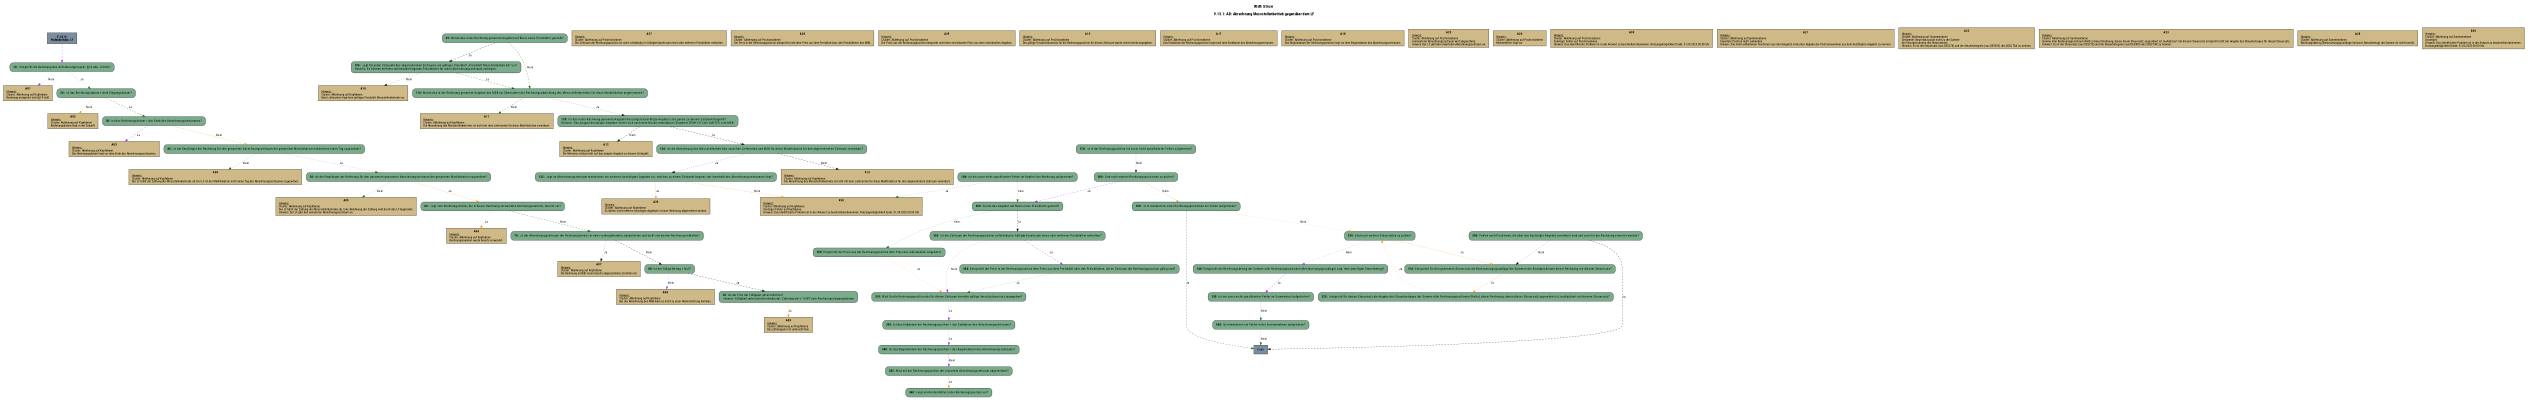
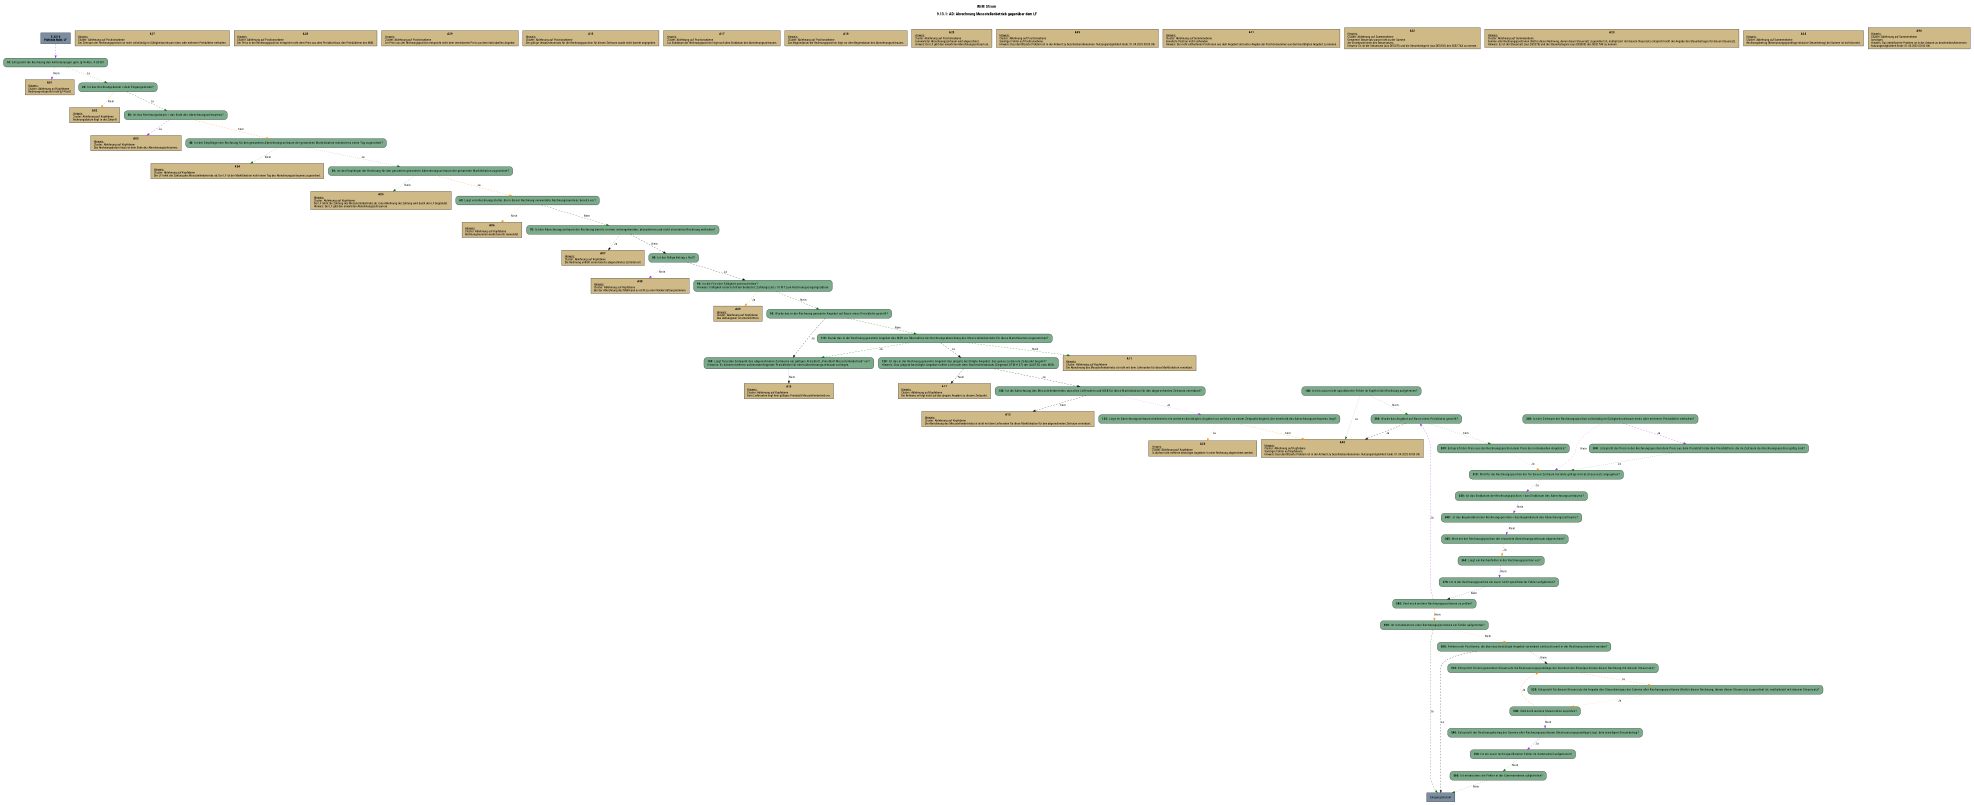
(1520, 38) -> none
(484, 81) -> (867, 350)
(585, 106) -> (950, 349)
(710, 163) -> (1159, 405)
(656, 189) -> (1213, 431)
(1018, 220) -> (1387, 431)
(1282, 221) -> (1478, 636)
(487, 222) -> (514, 216)
none -> (796, 300)
(951, 339) -> (1520, 507)
(1261, 350) -> (1441, 797)
(949, 359) -> (1509, 527)
none -> (1500, 570)
